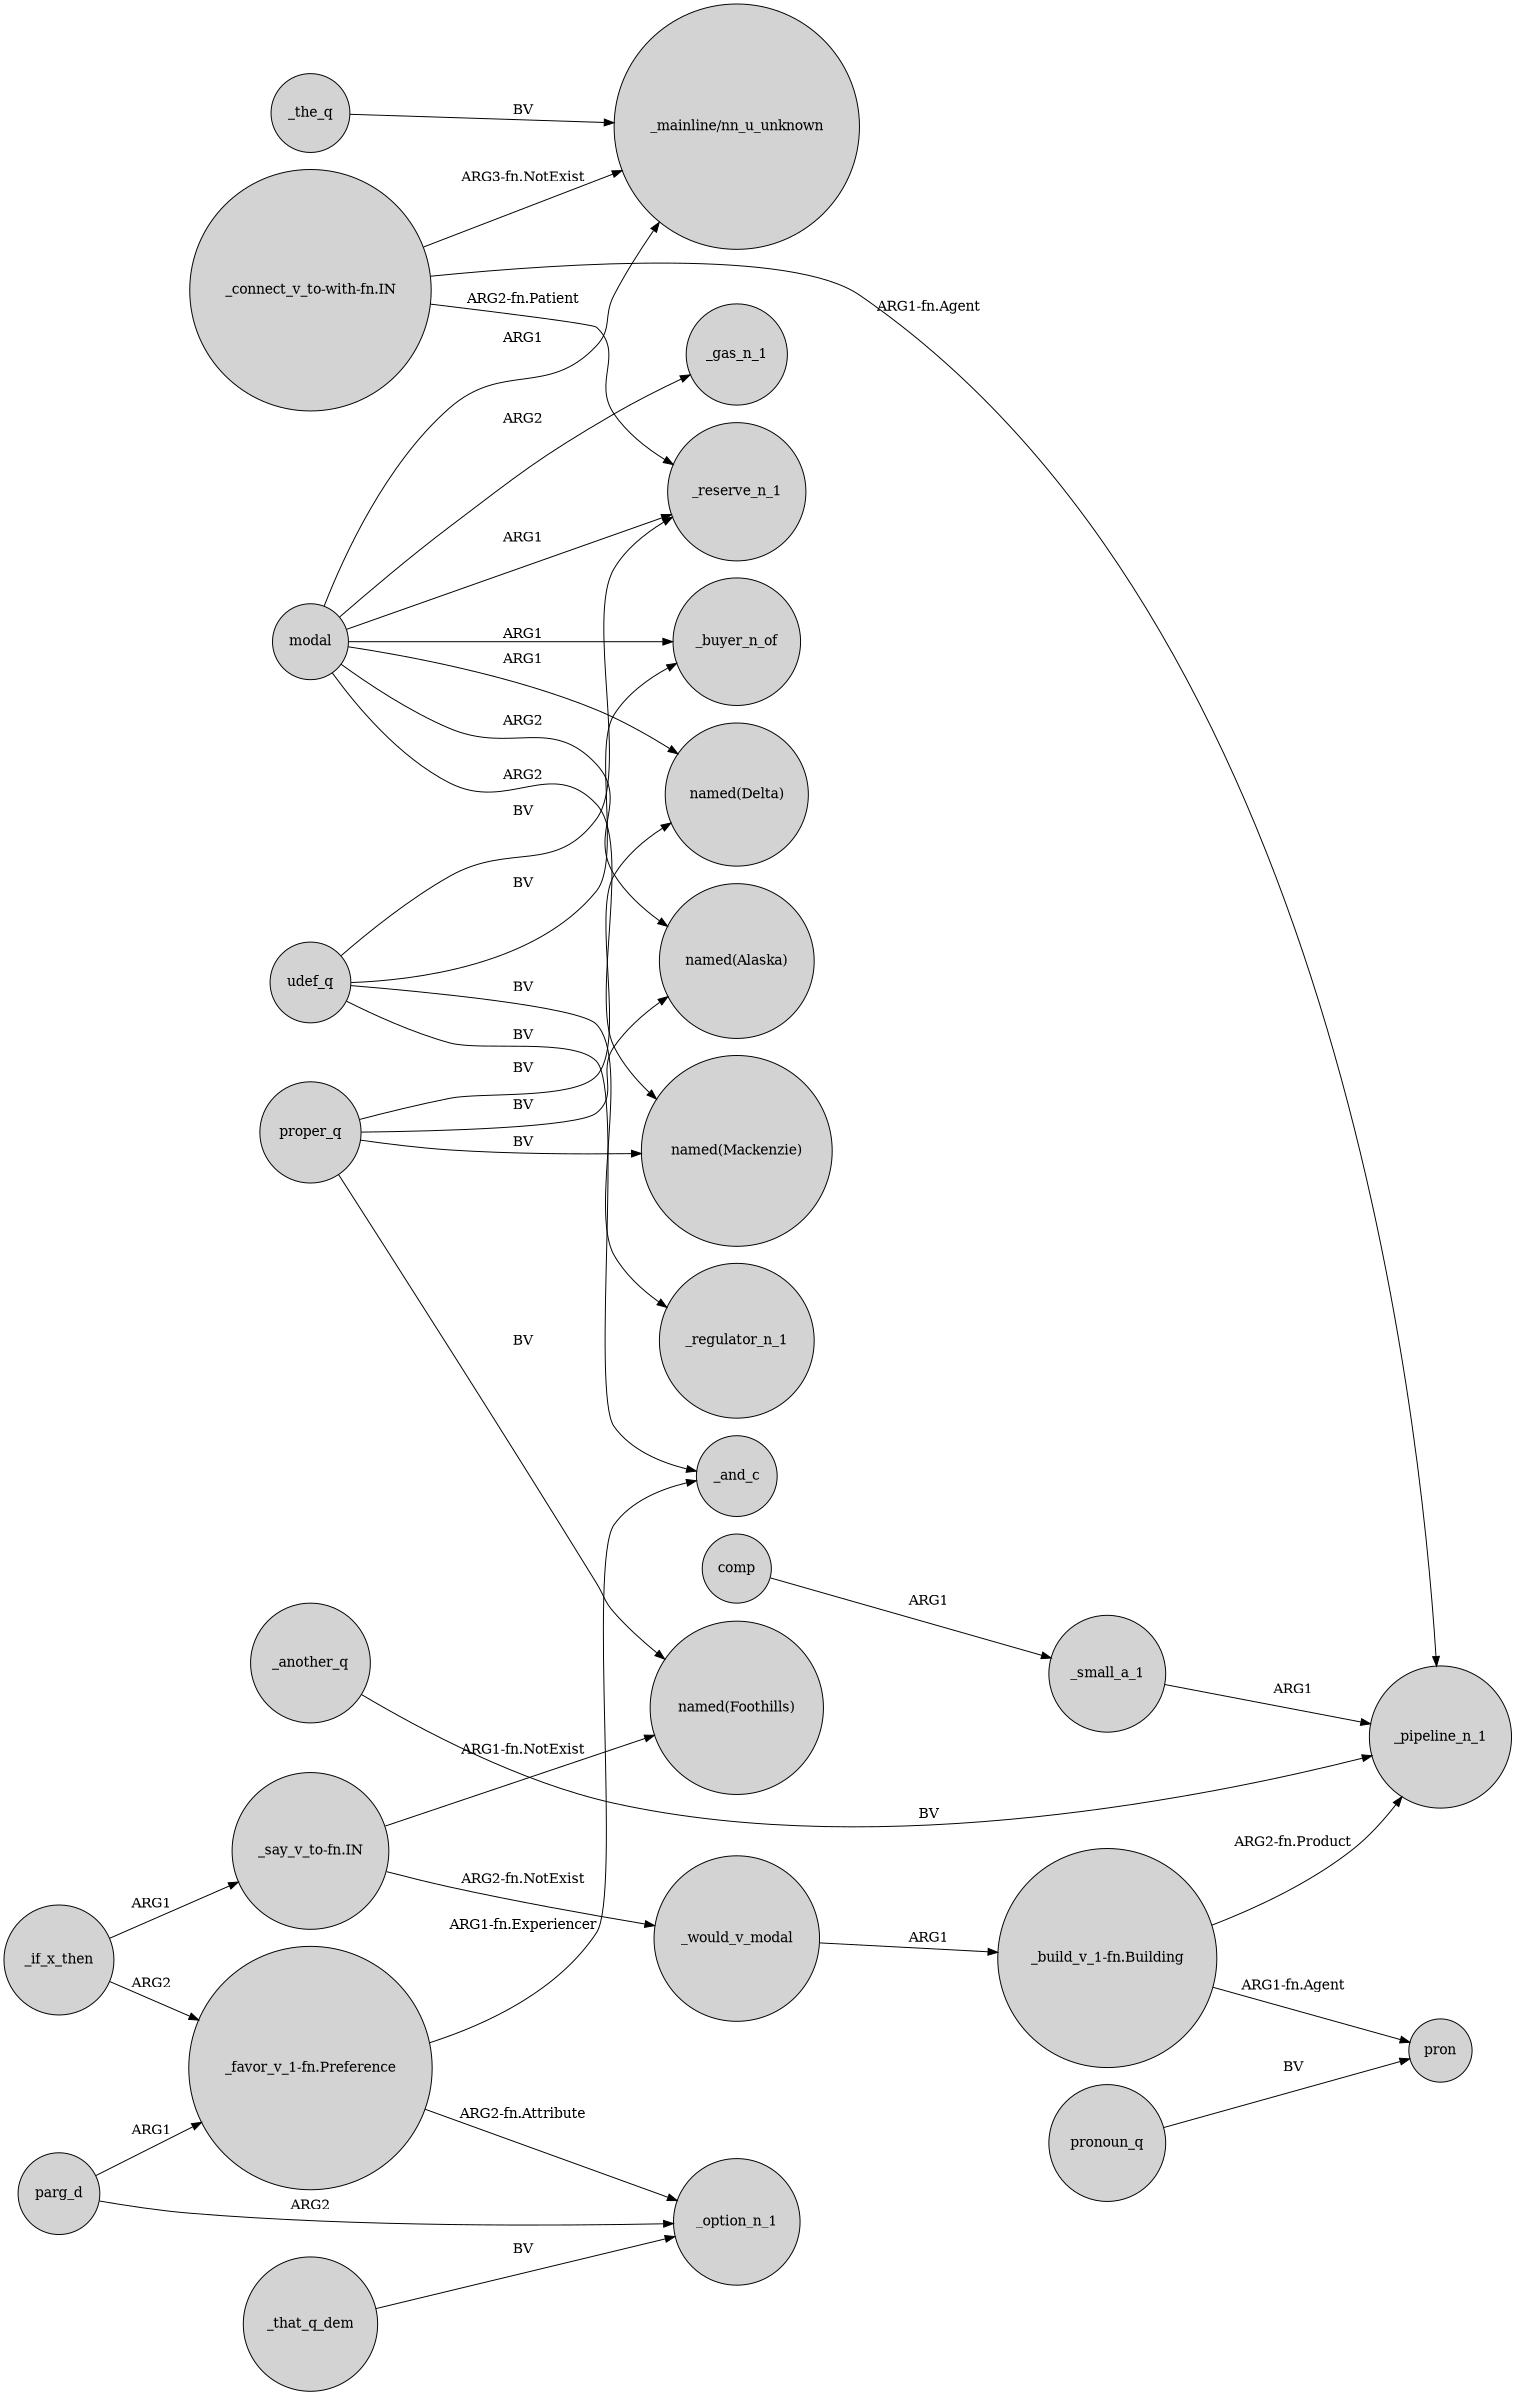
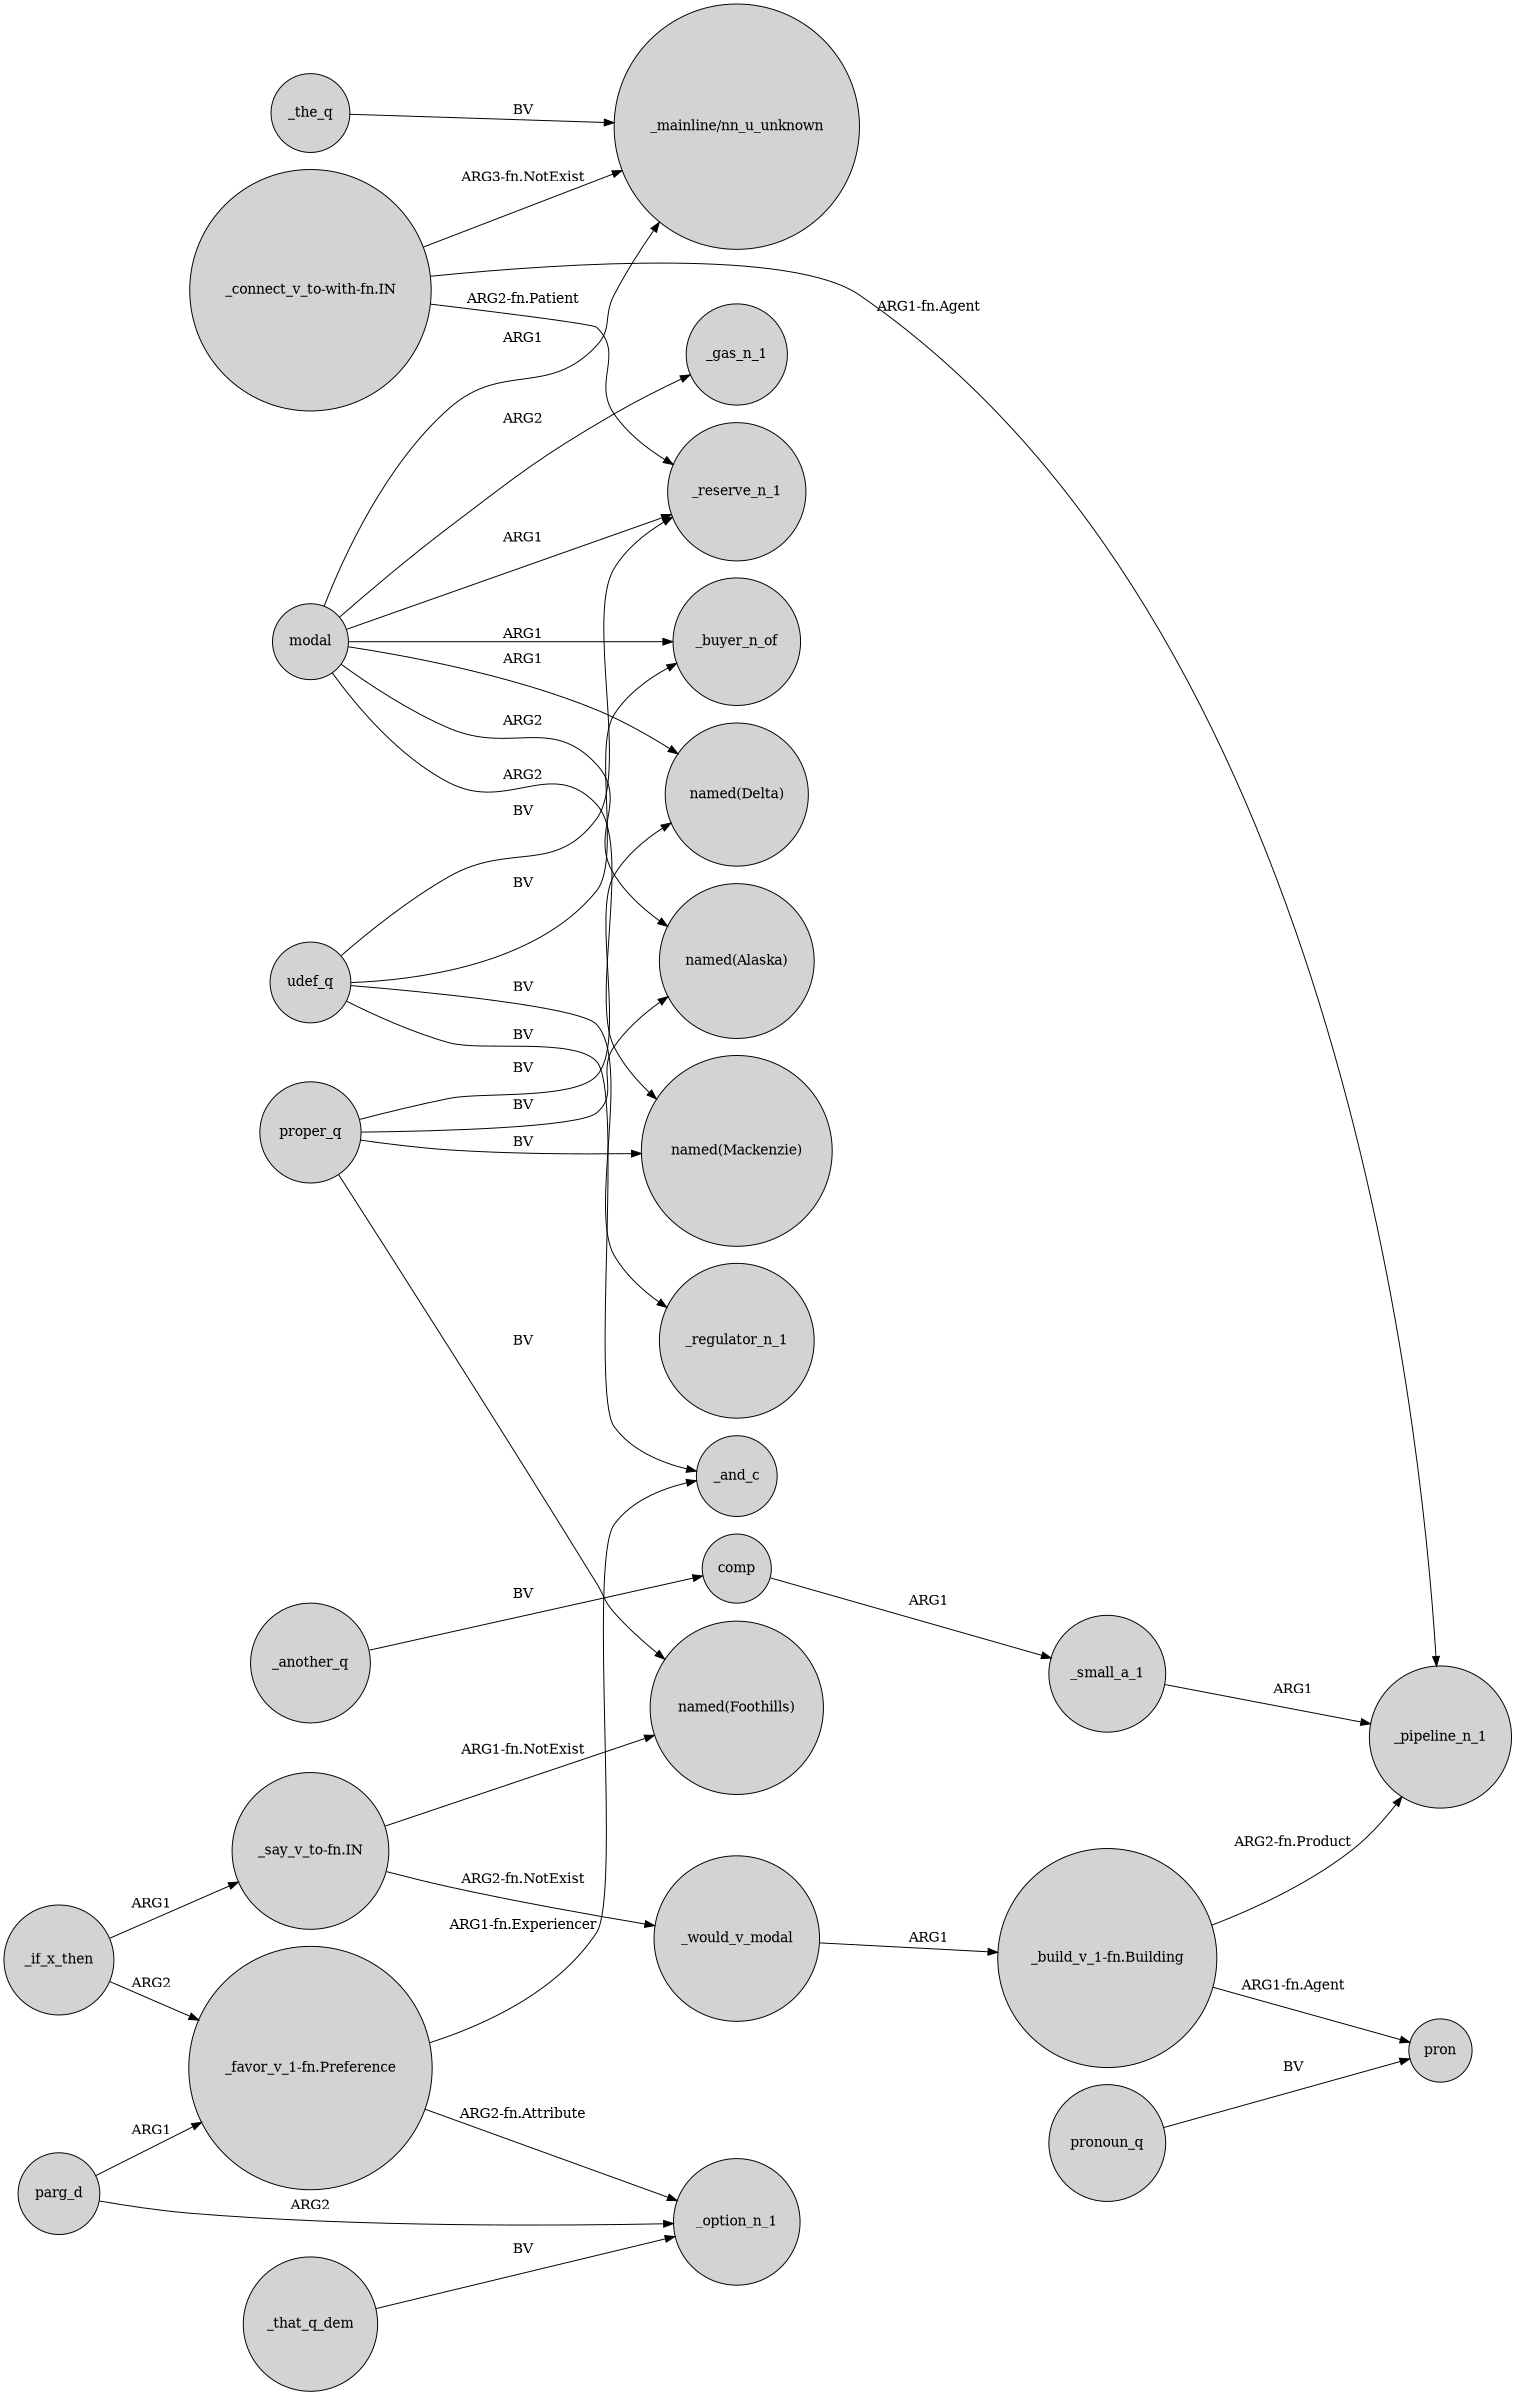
(852, 1826) -> (531, 1614)
